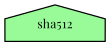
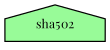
(55, 25) -> (55, 25)
